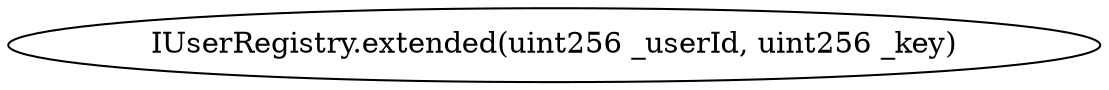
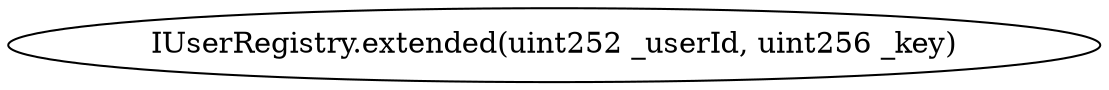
(554, 45) -> (554, 45)
